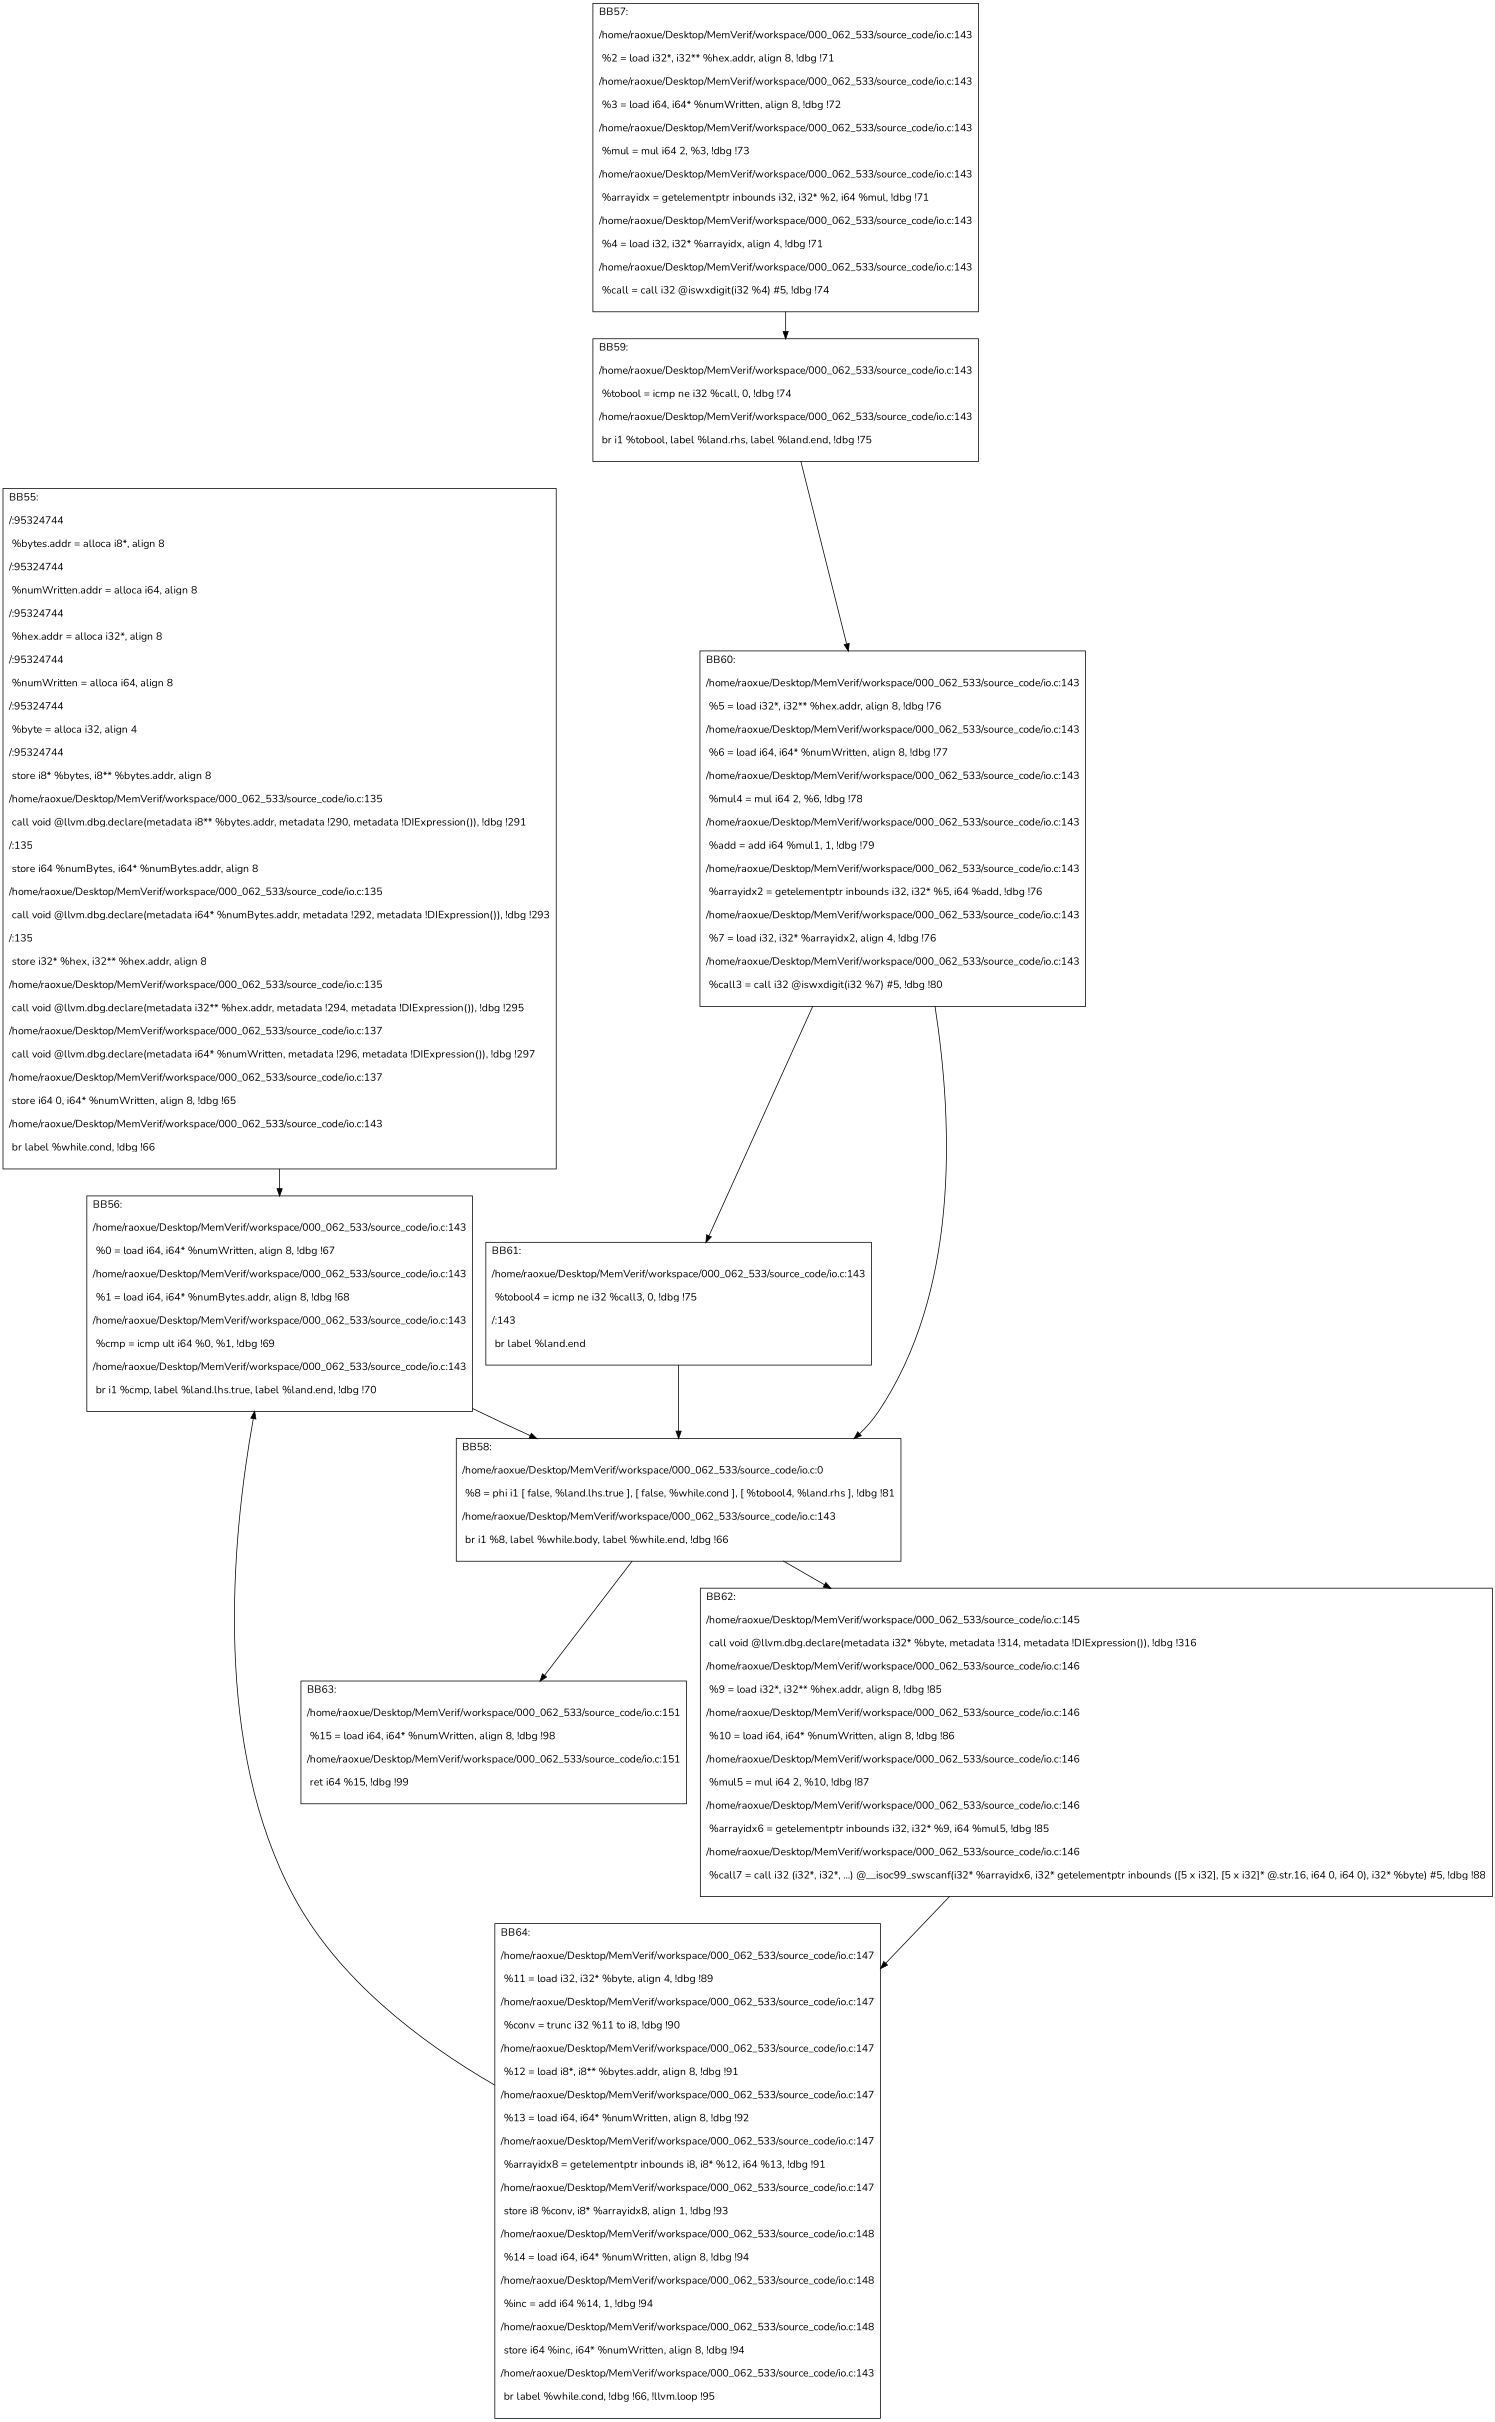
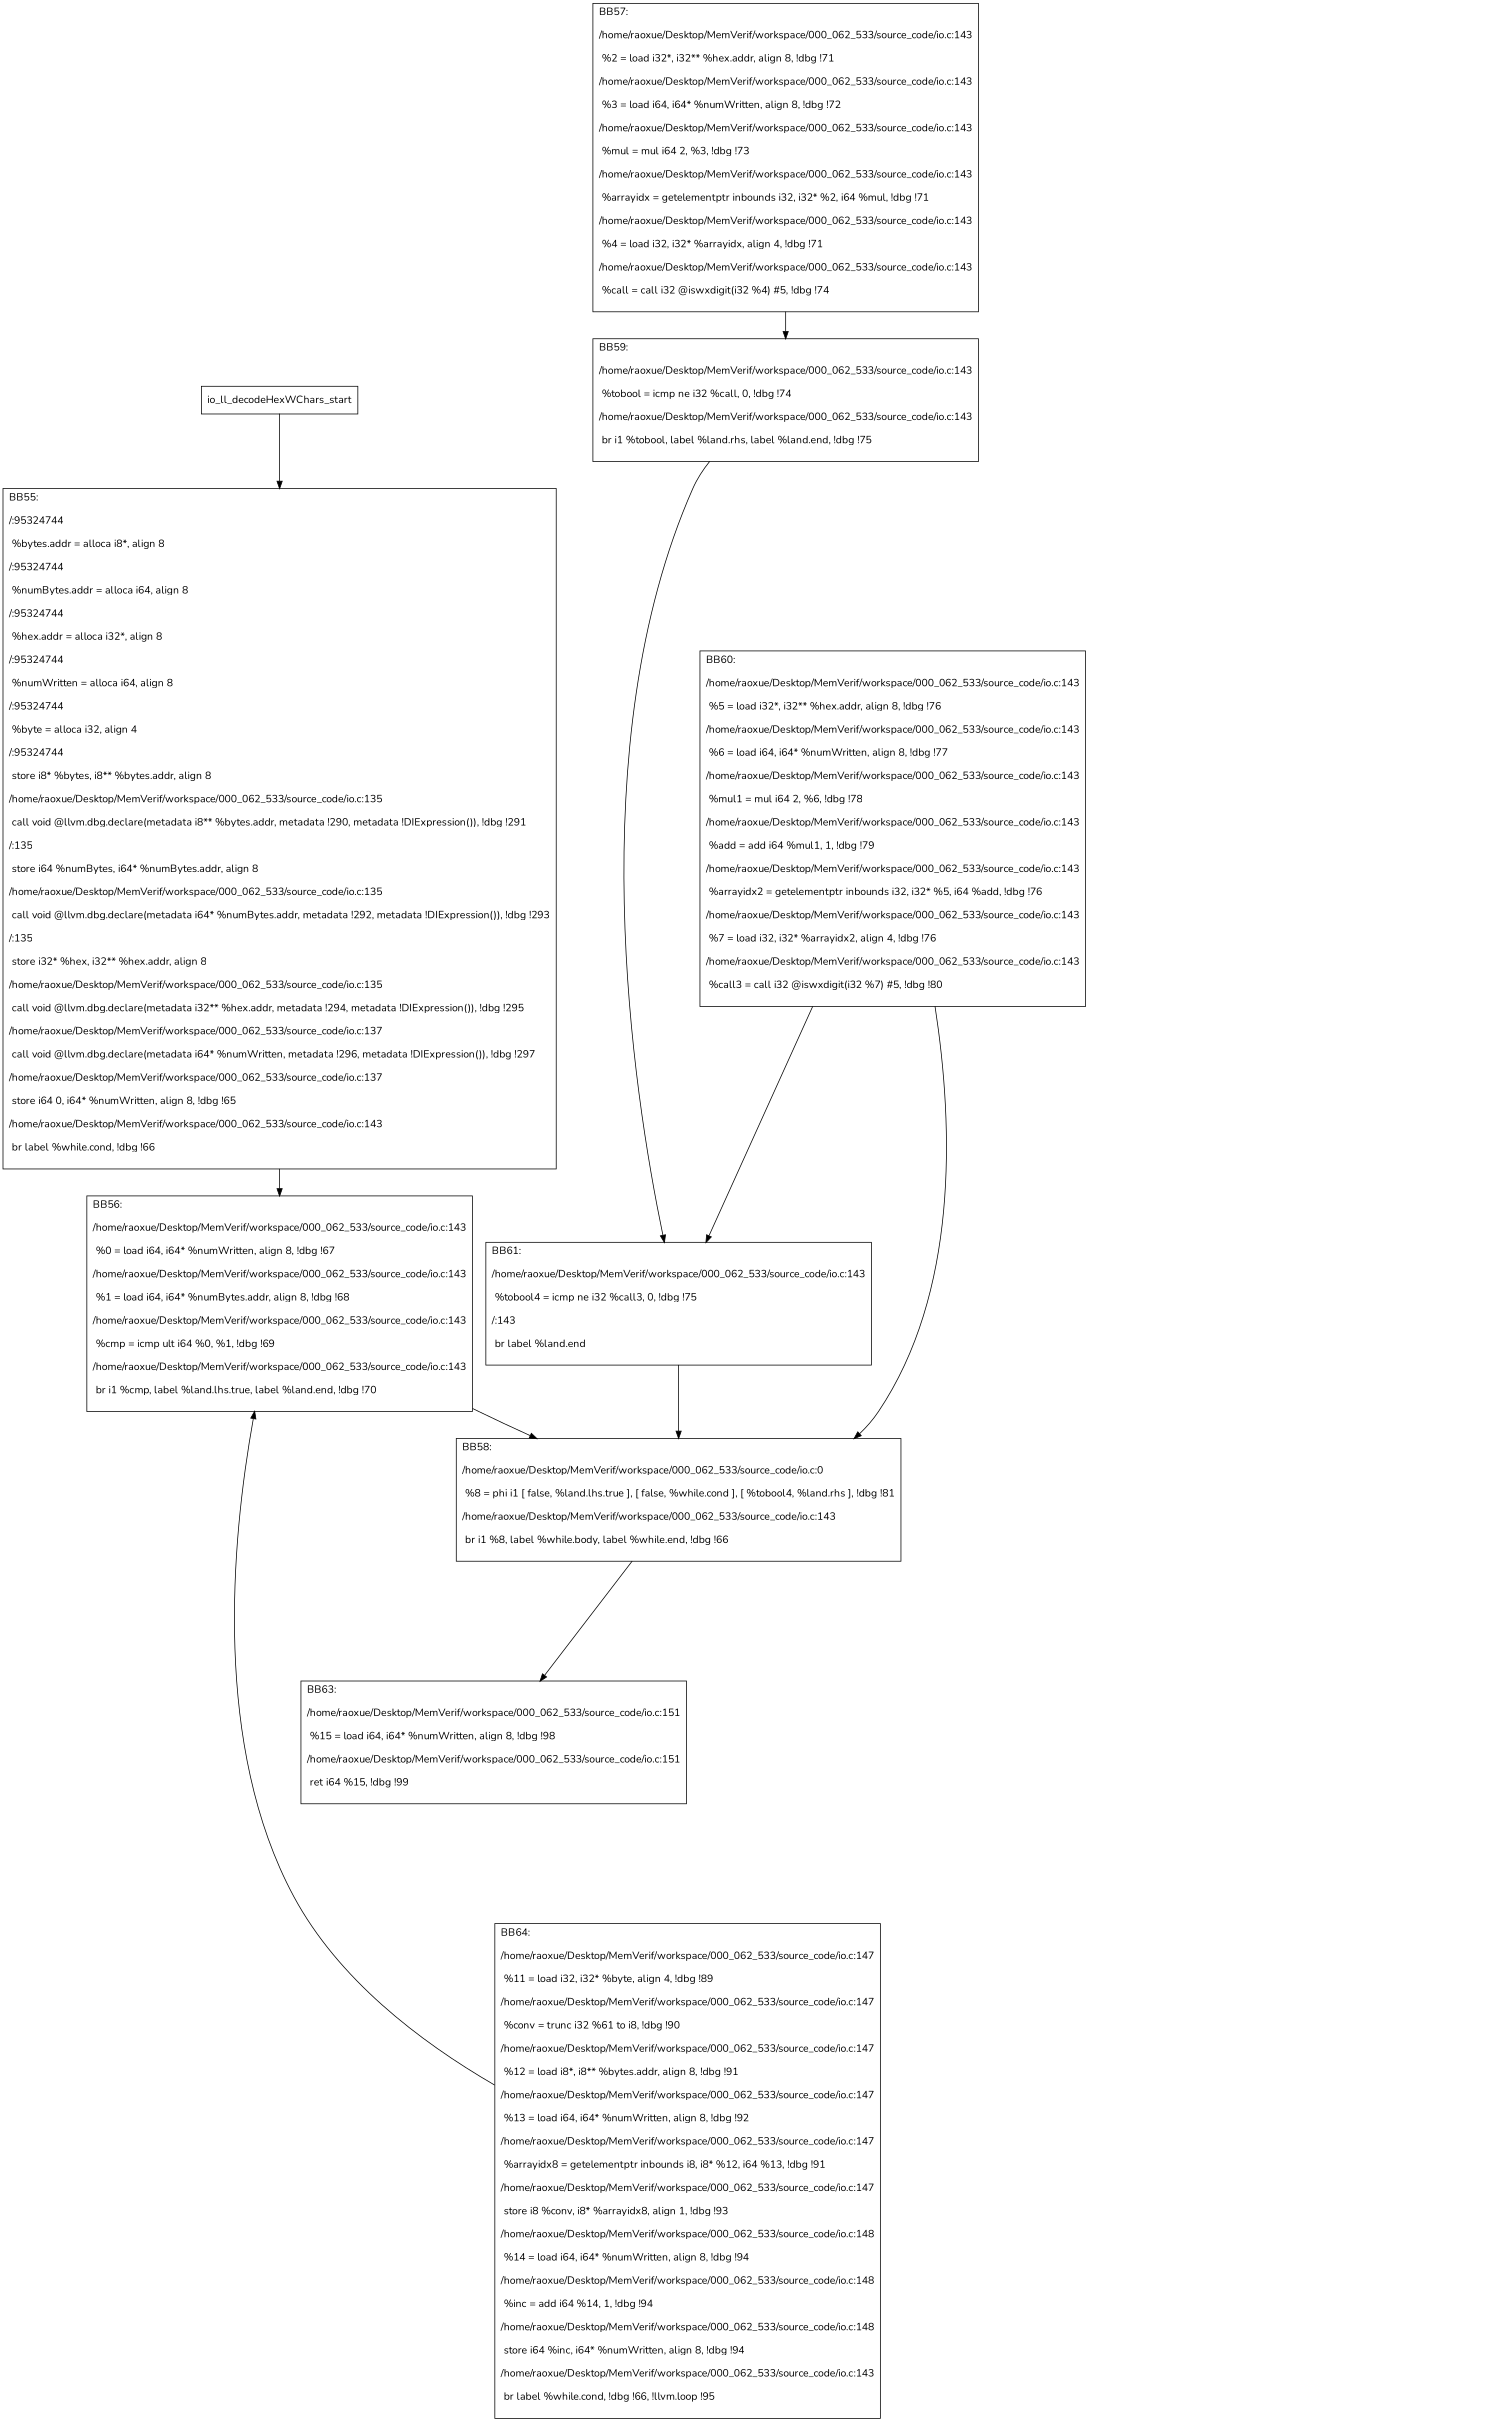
none -> (280, 400)
(824, 553) -> (625, 843)
(103, 590) -> (99, 590)
(785, 799) -> (785, 799)
(1096, 1742) -> none
(591, 2025) -> (591, 2025)
